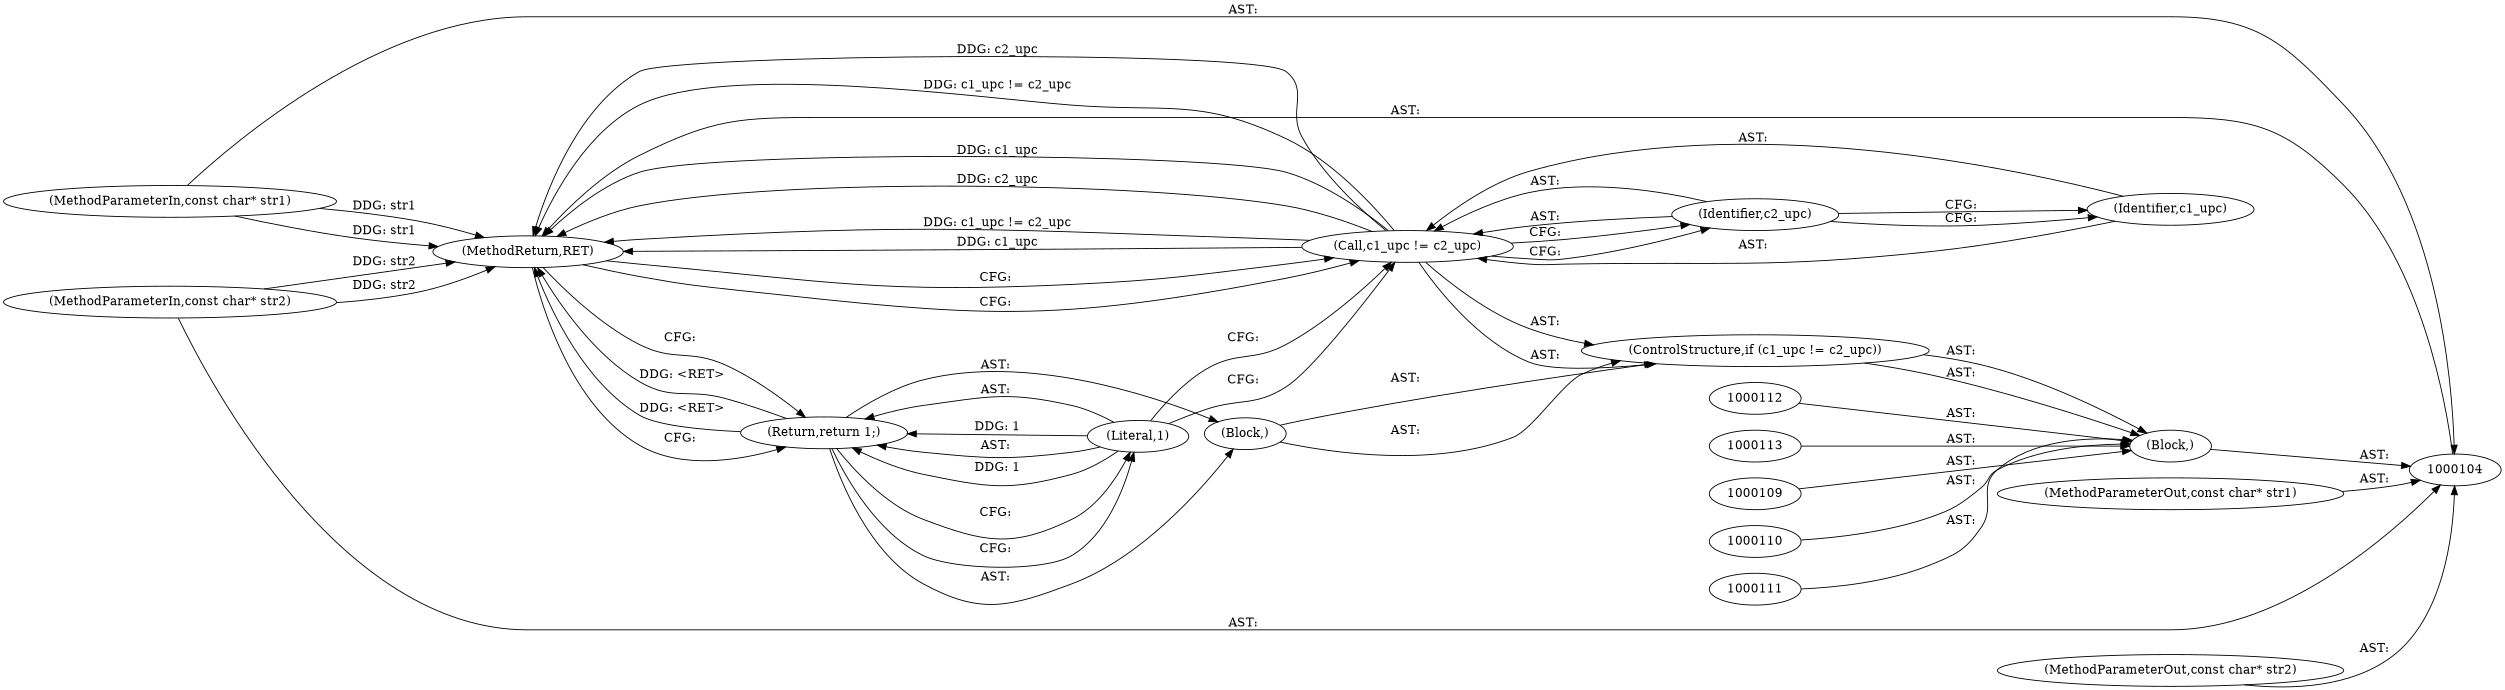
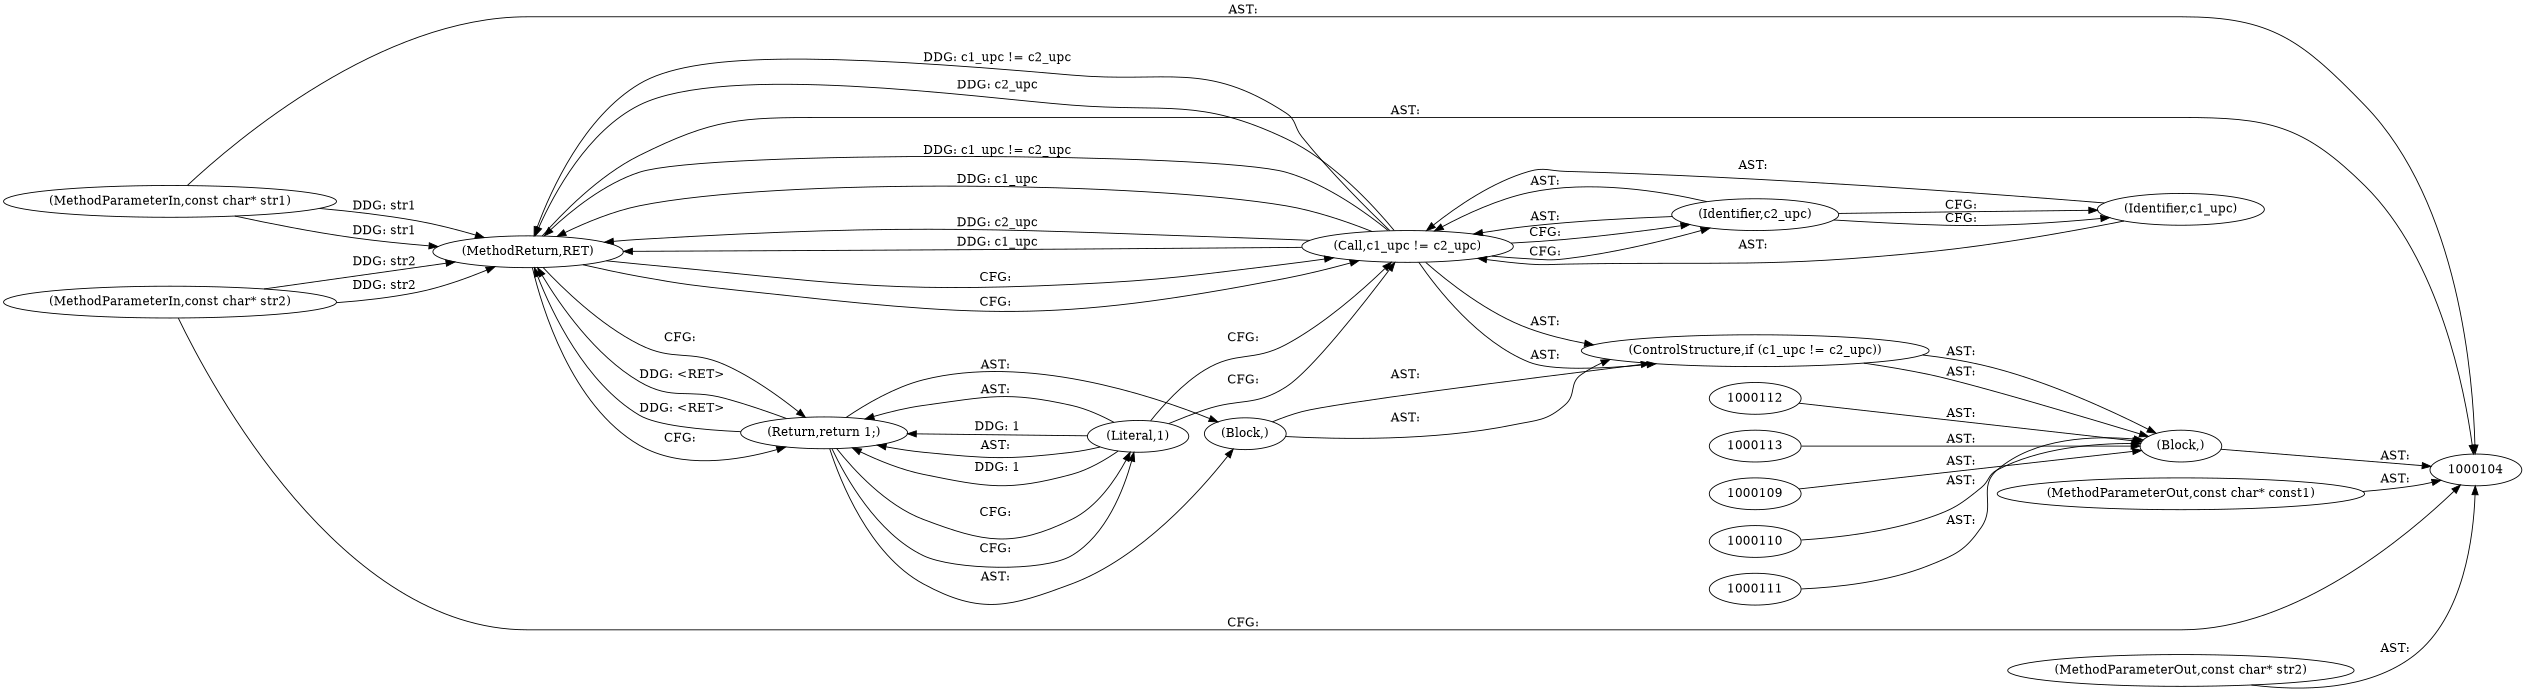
(1587, 117) -> (1588, 117)
(2171, 494) -> (2181, 494)
(1245, 623) -> (1245, 623)
